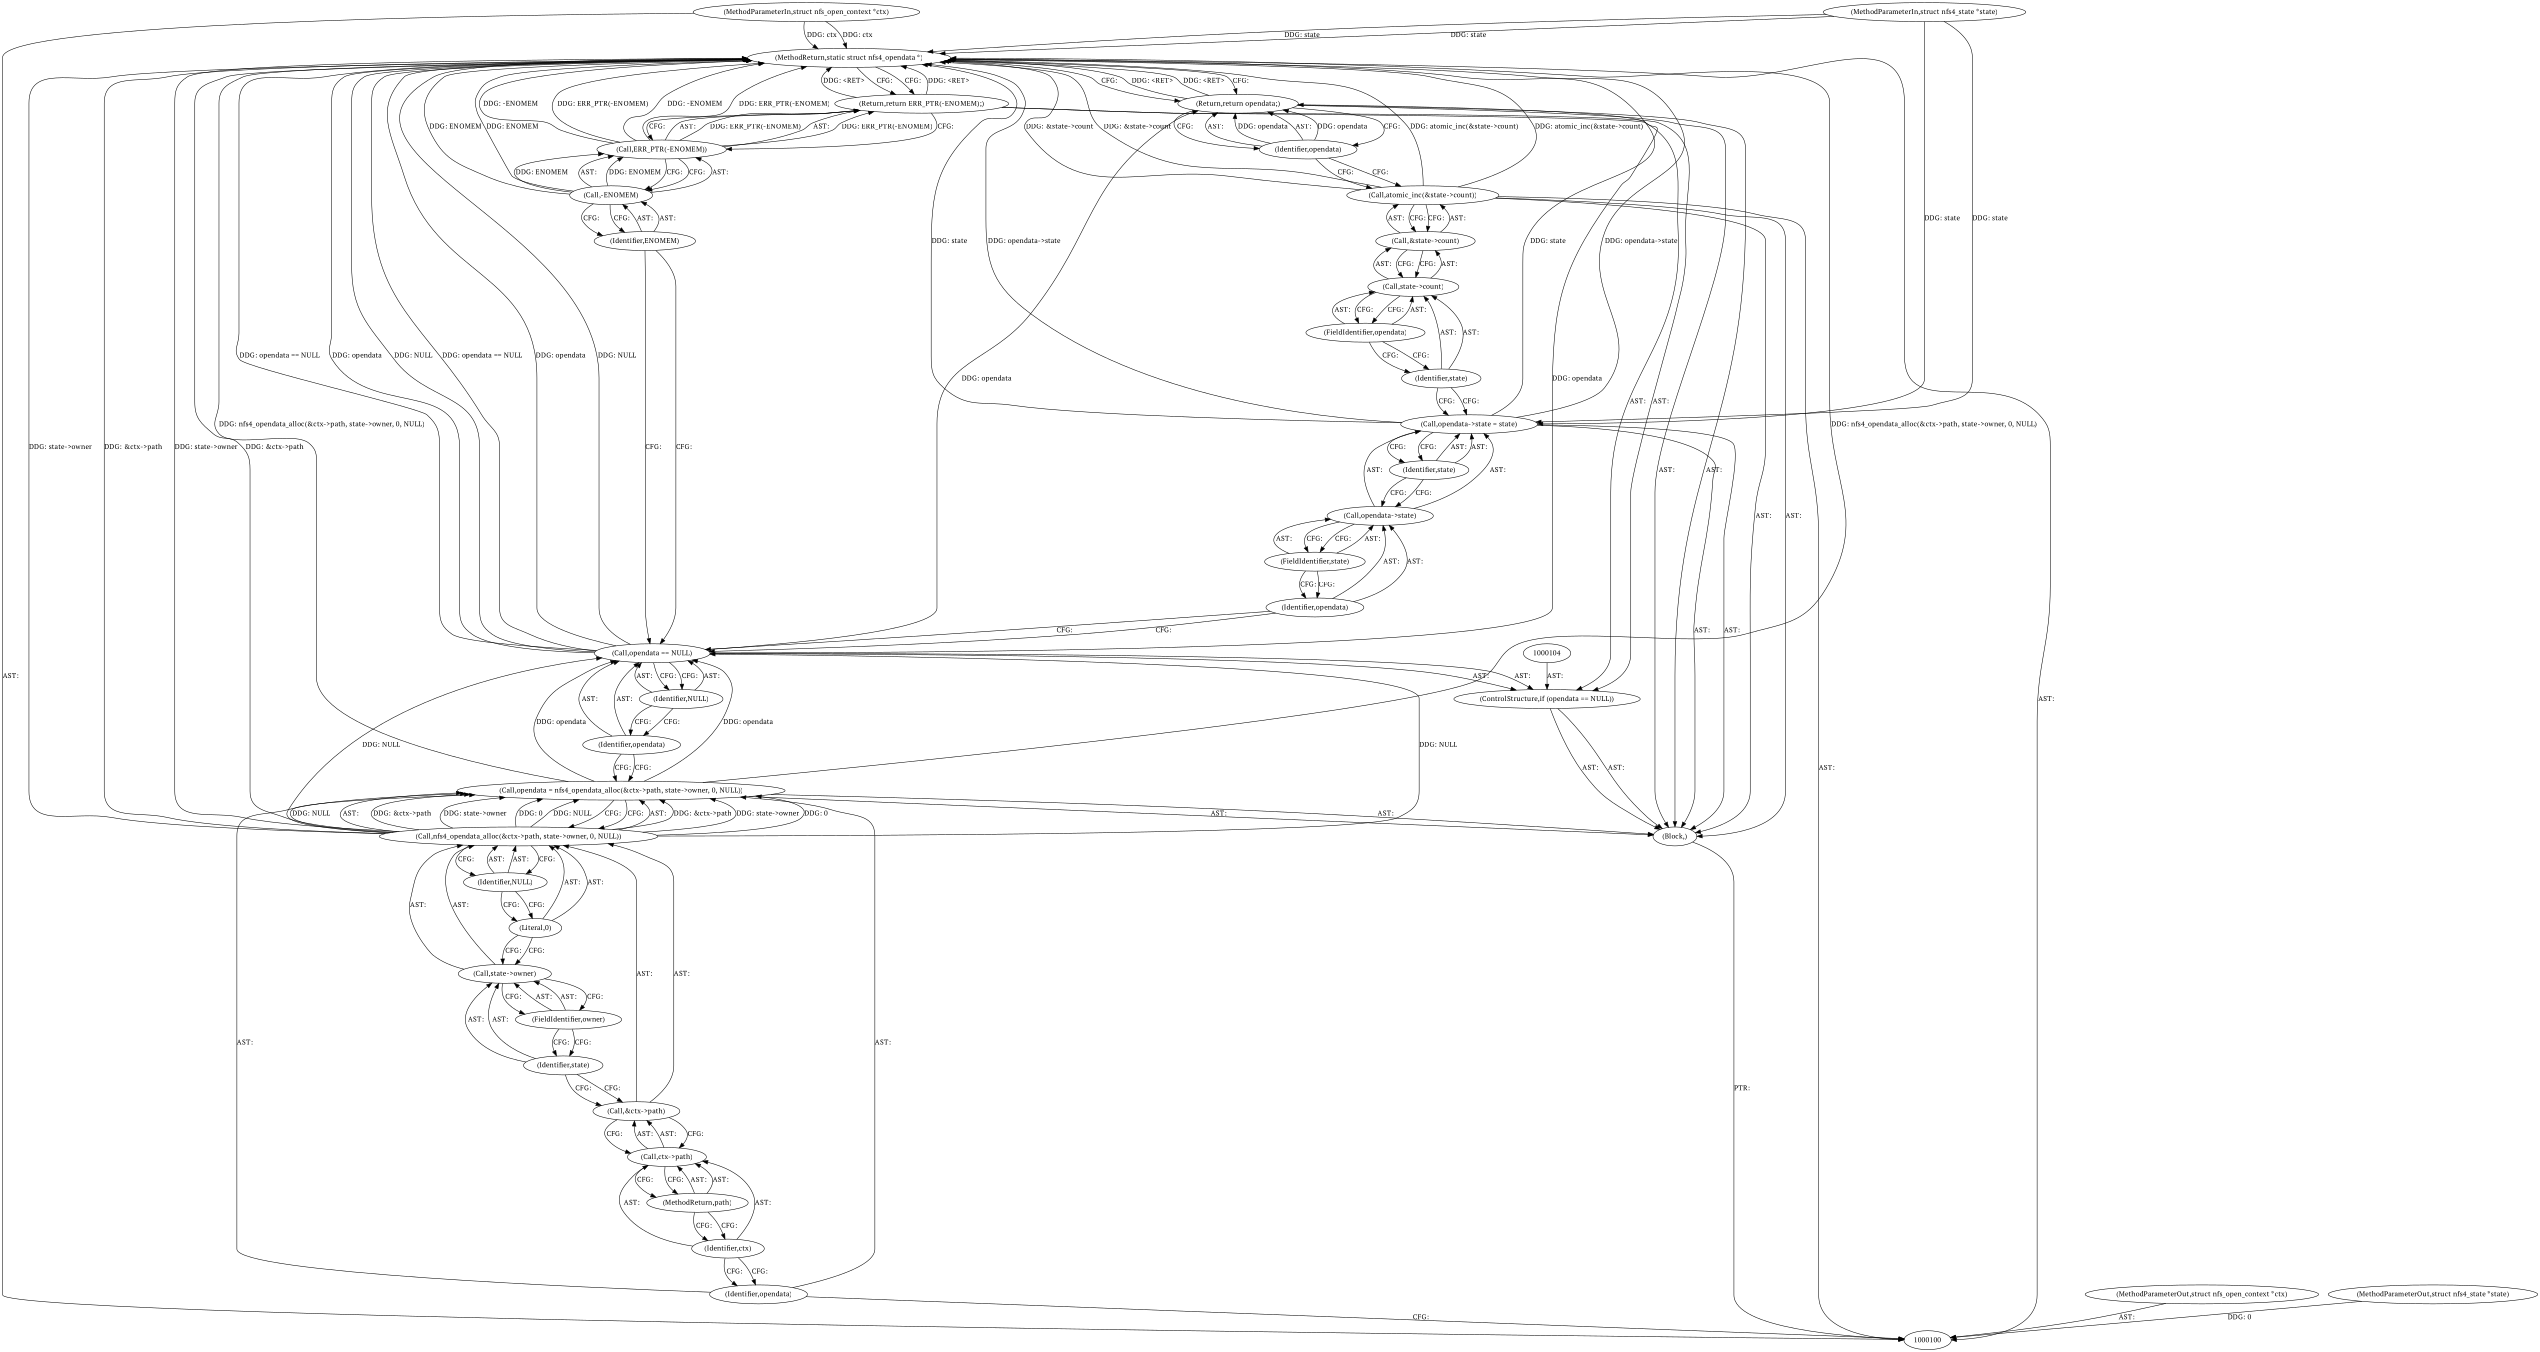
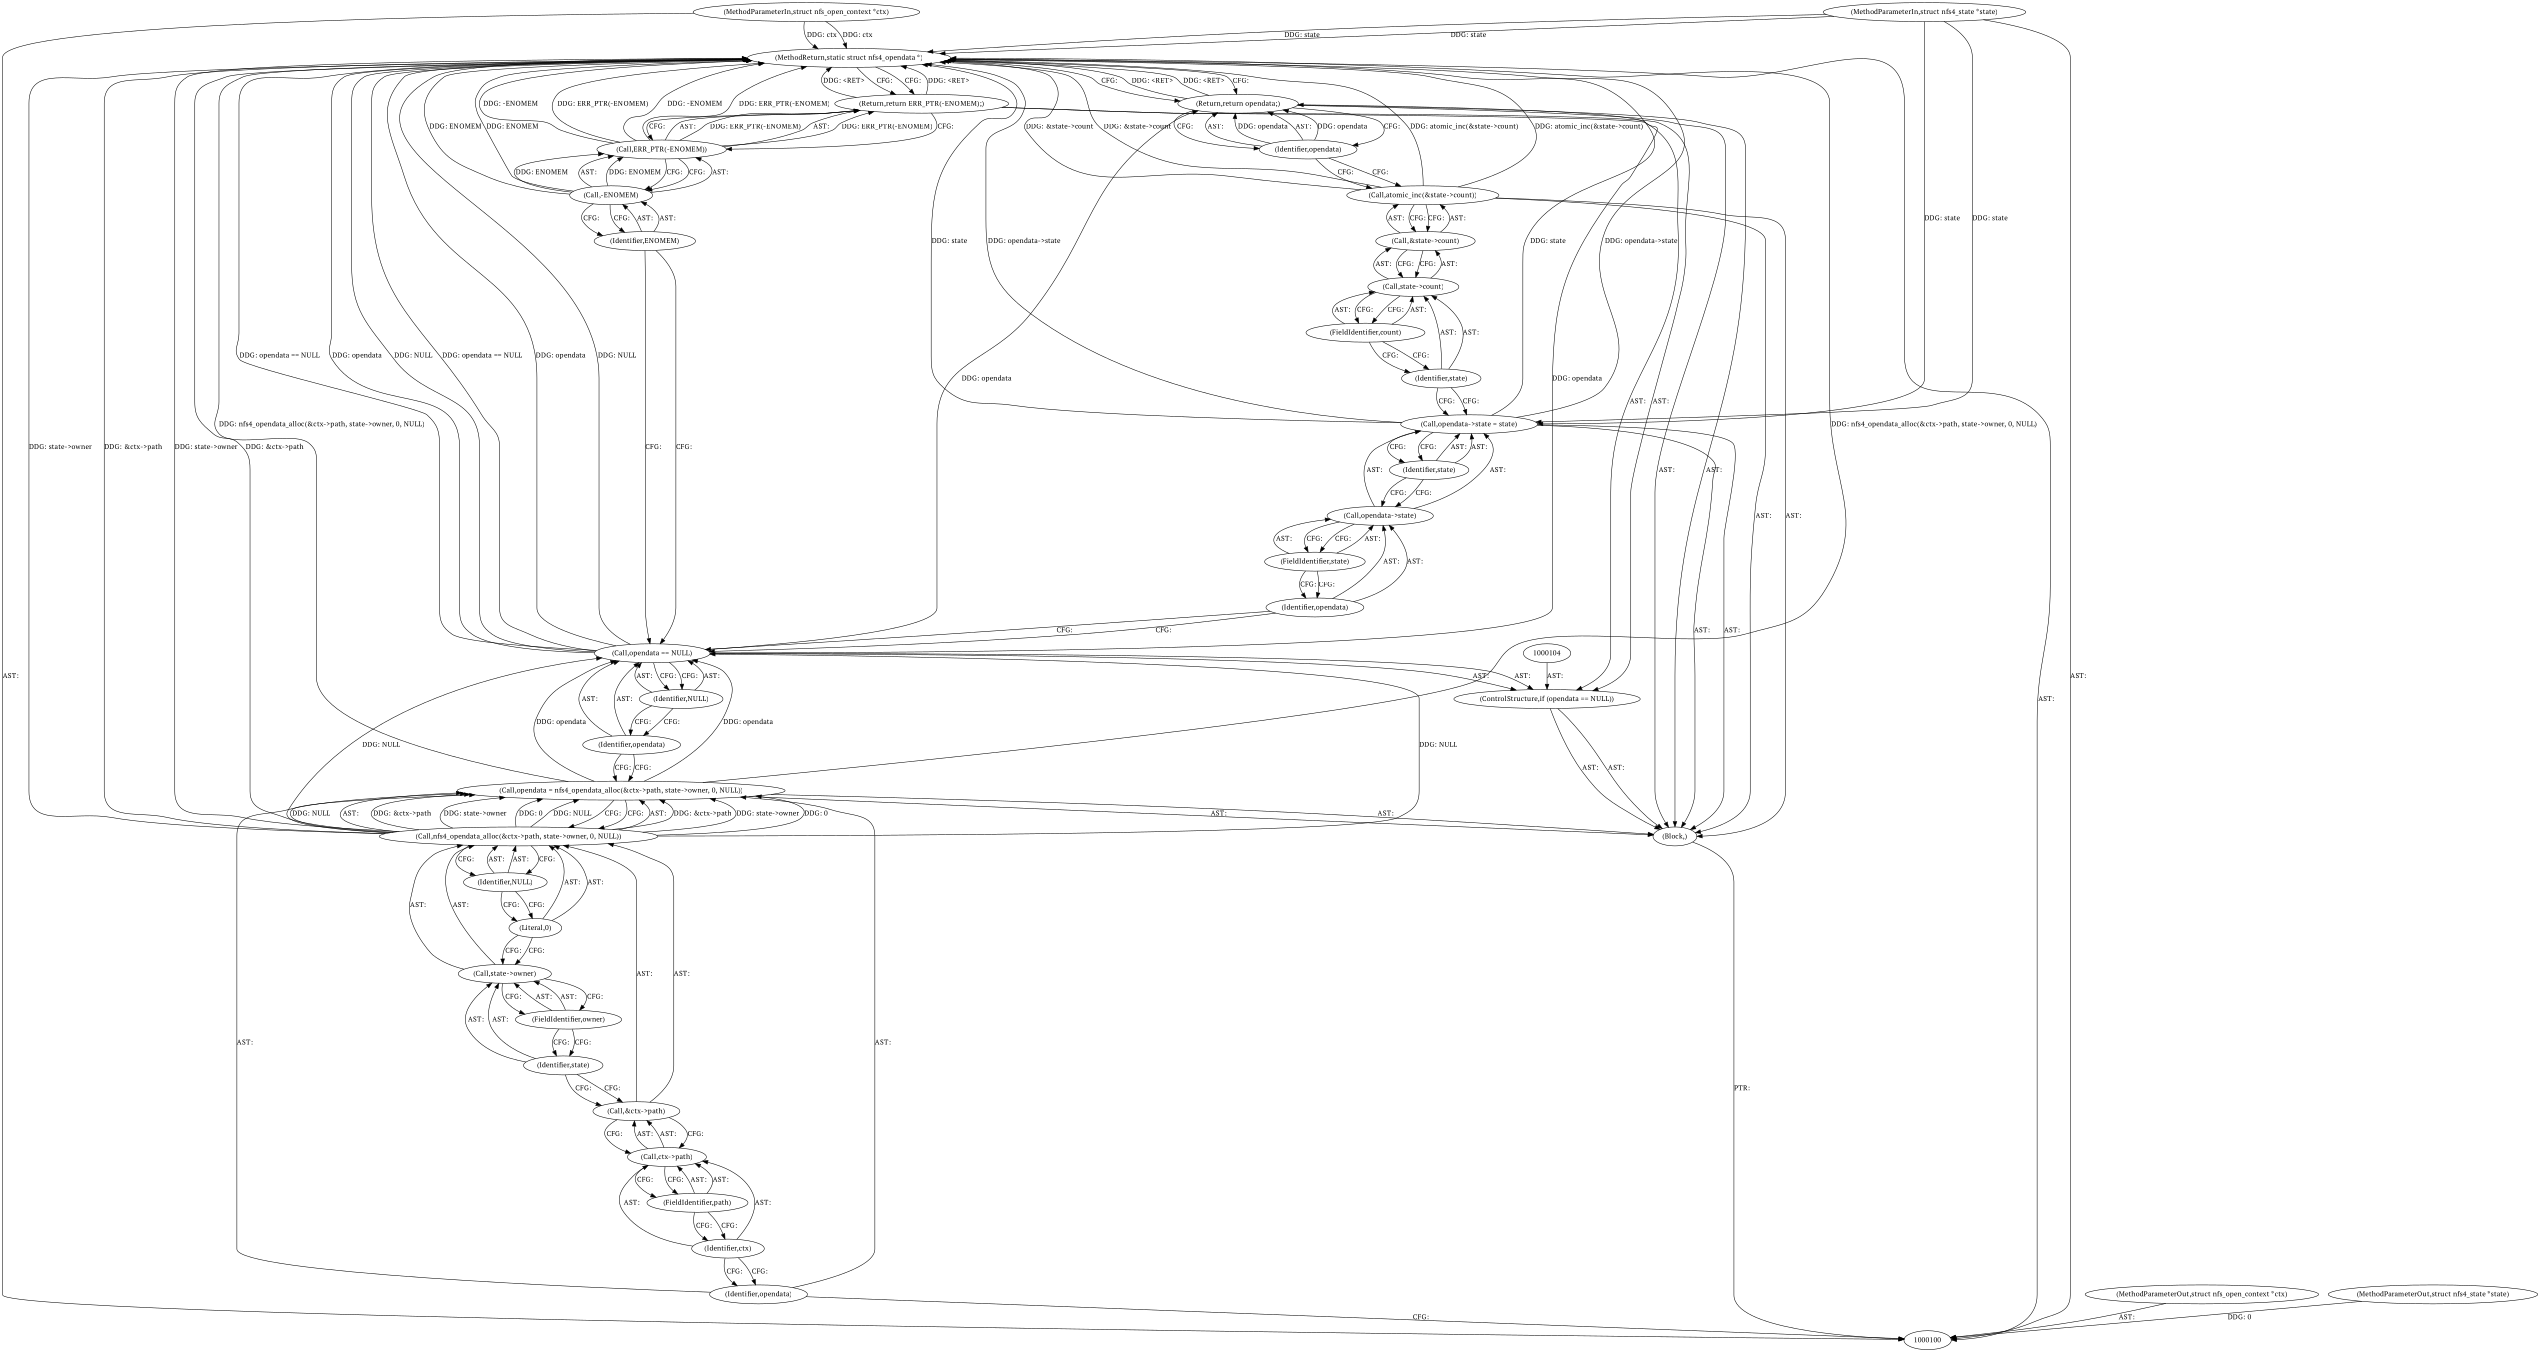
(1365, 333) -> (1365, 333)
(1819, 657) -> (2070, 691)
(697, 1203) -> (697, 1203)
